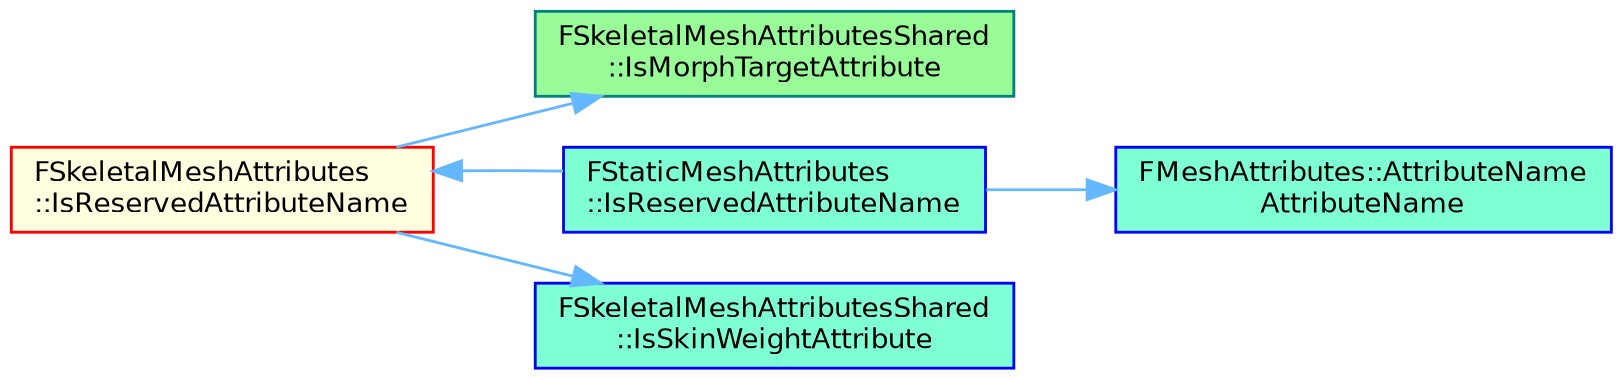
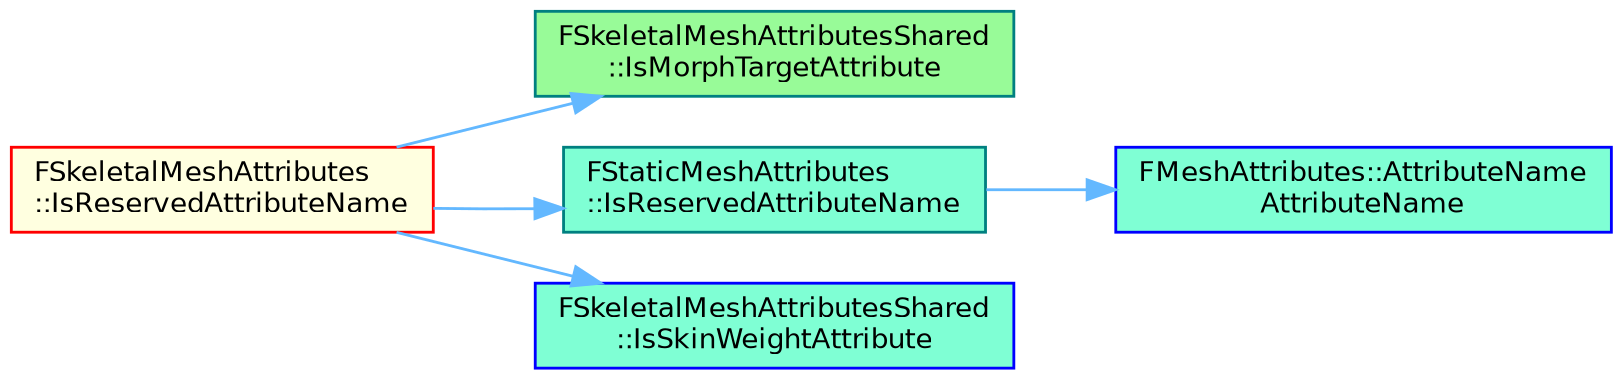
(513, 171) -> (484, 209)
(775, 190) -> (775, 190)
